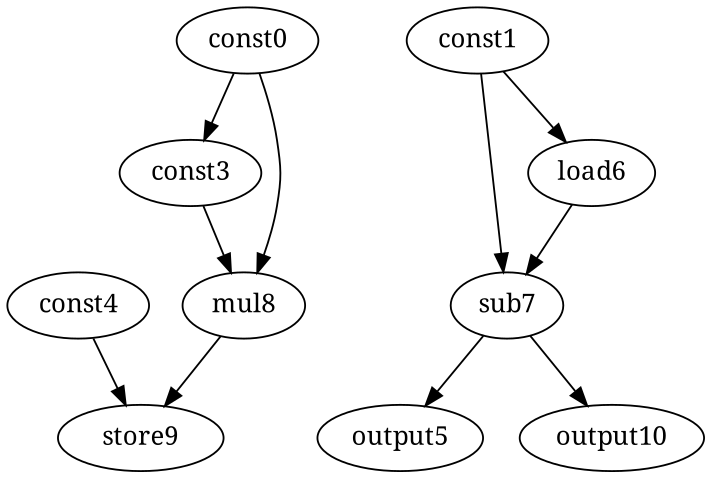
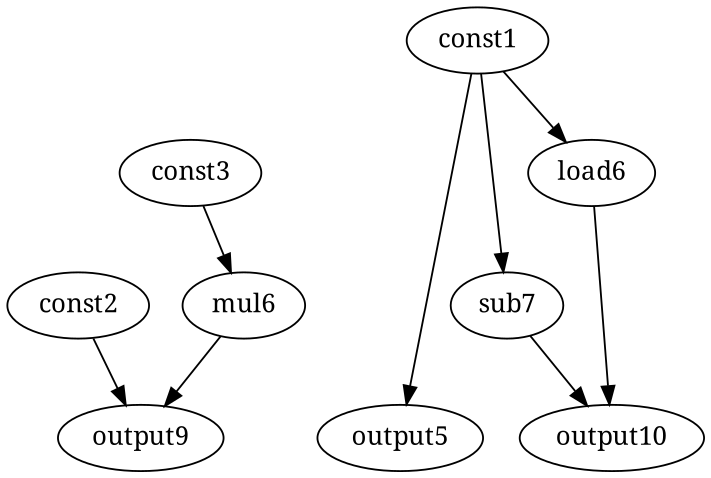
(248, 40) -> none
(554, 232) -> (601, 296)
(78, 305) -> (78, 305)
(244, 305) -> (244, 305)
(460, 364) -> (441, 230)
(141, 438) -> (141, 438)
